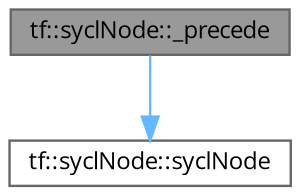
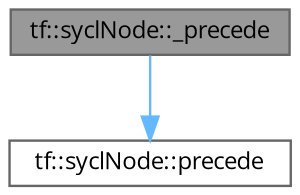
(150, 163) -> (150, 163)
